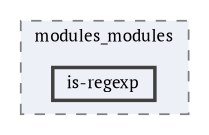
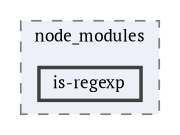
(105, 37) -> (90, 37)
